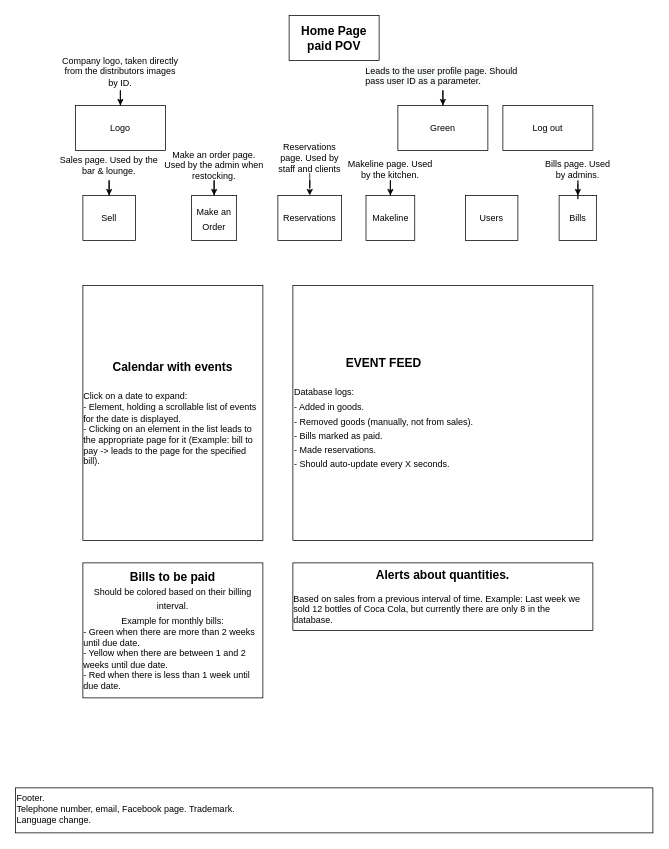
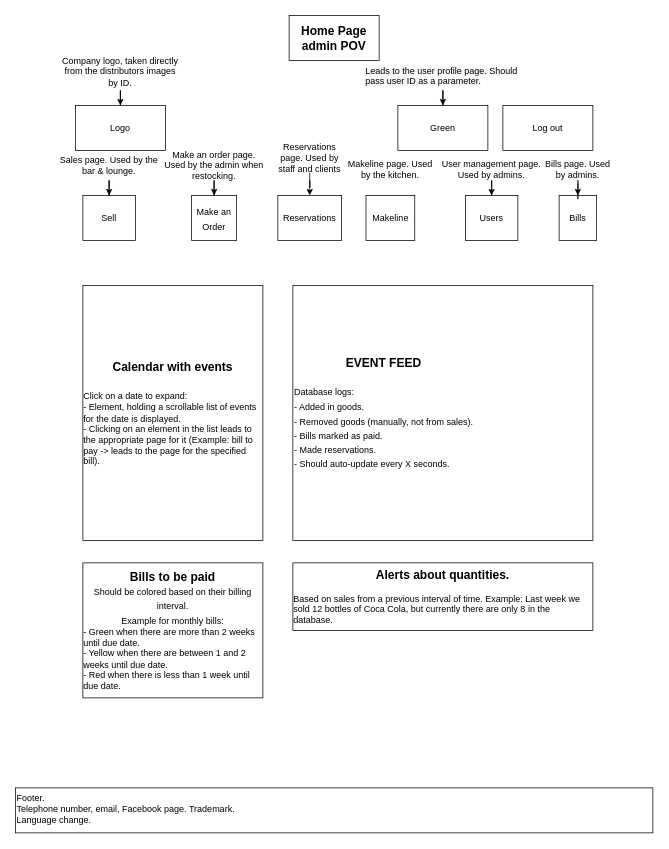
(334, 38) -> (334, 38)
none -> (492, 169)
(390, 190) -> none
none -> (492, 190)
